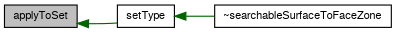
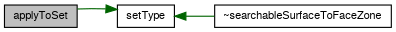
(103, 24) -> (92, 9)
